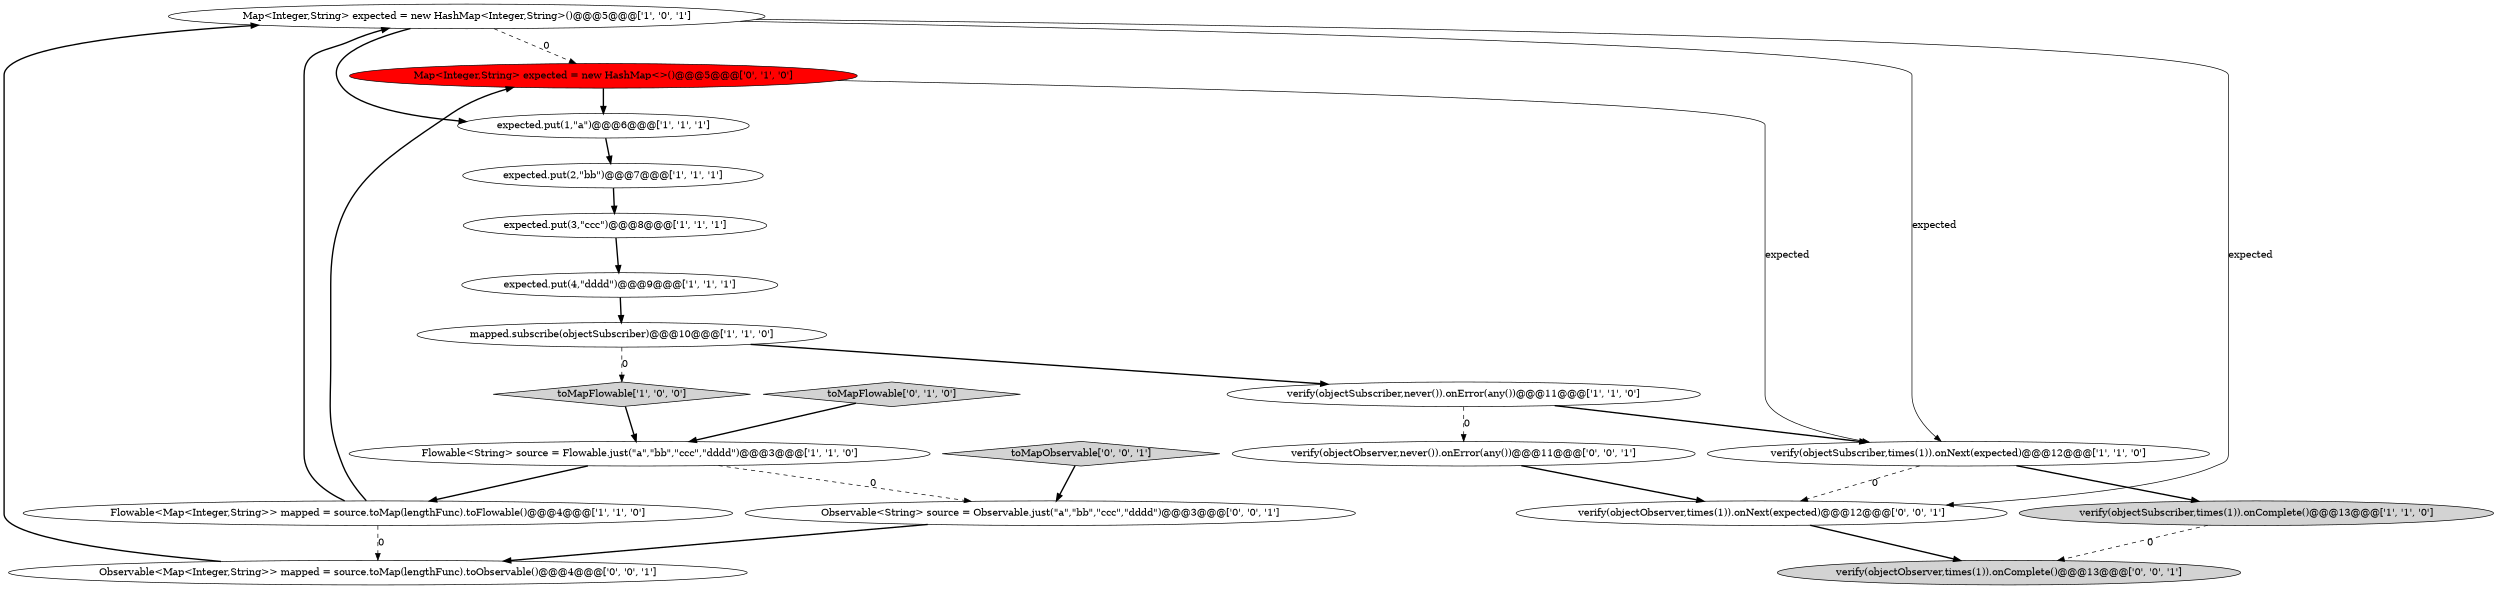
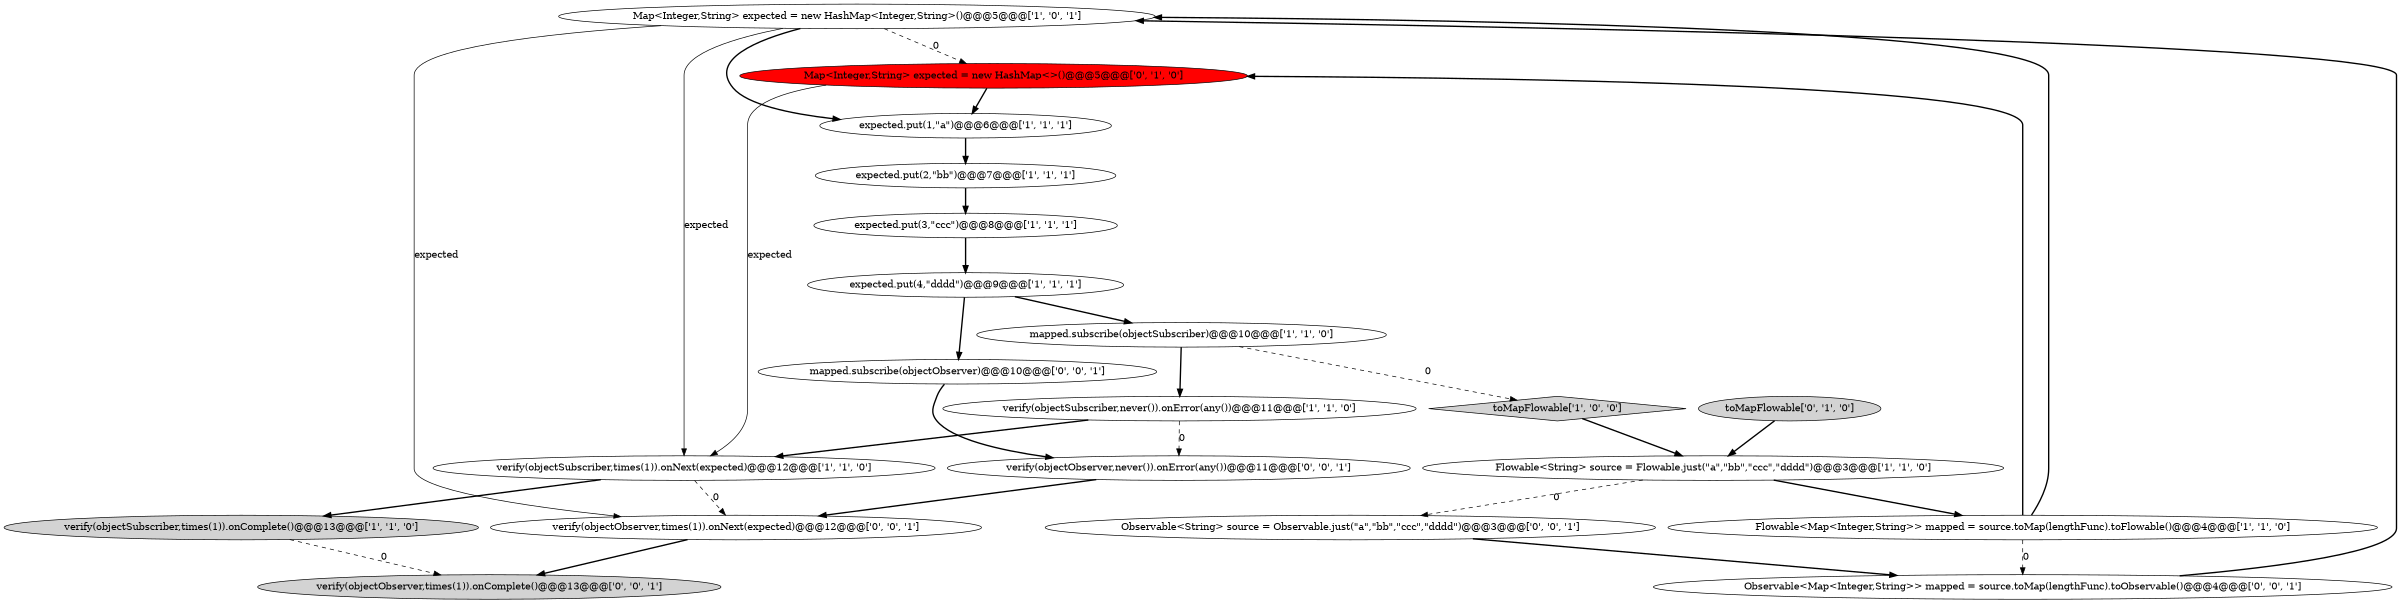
none -> (957, 372)
(892, 394) -> (1790, 409)
(1081, 454) -> none
